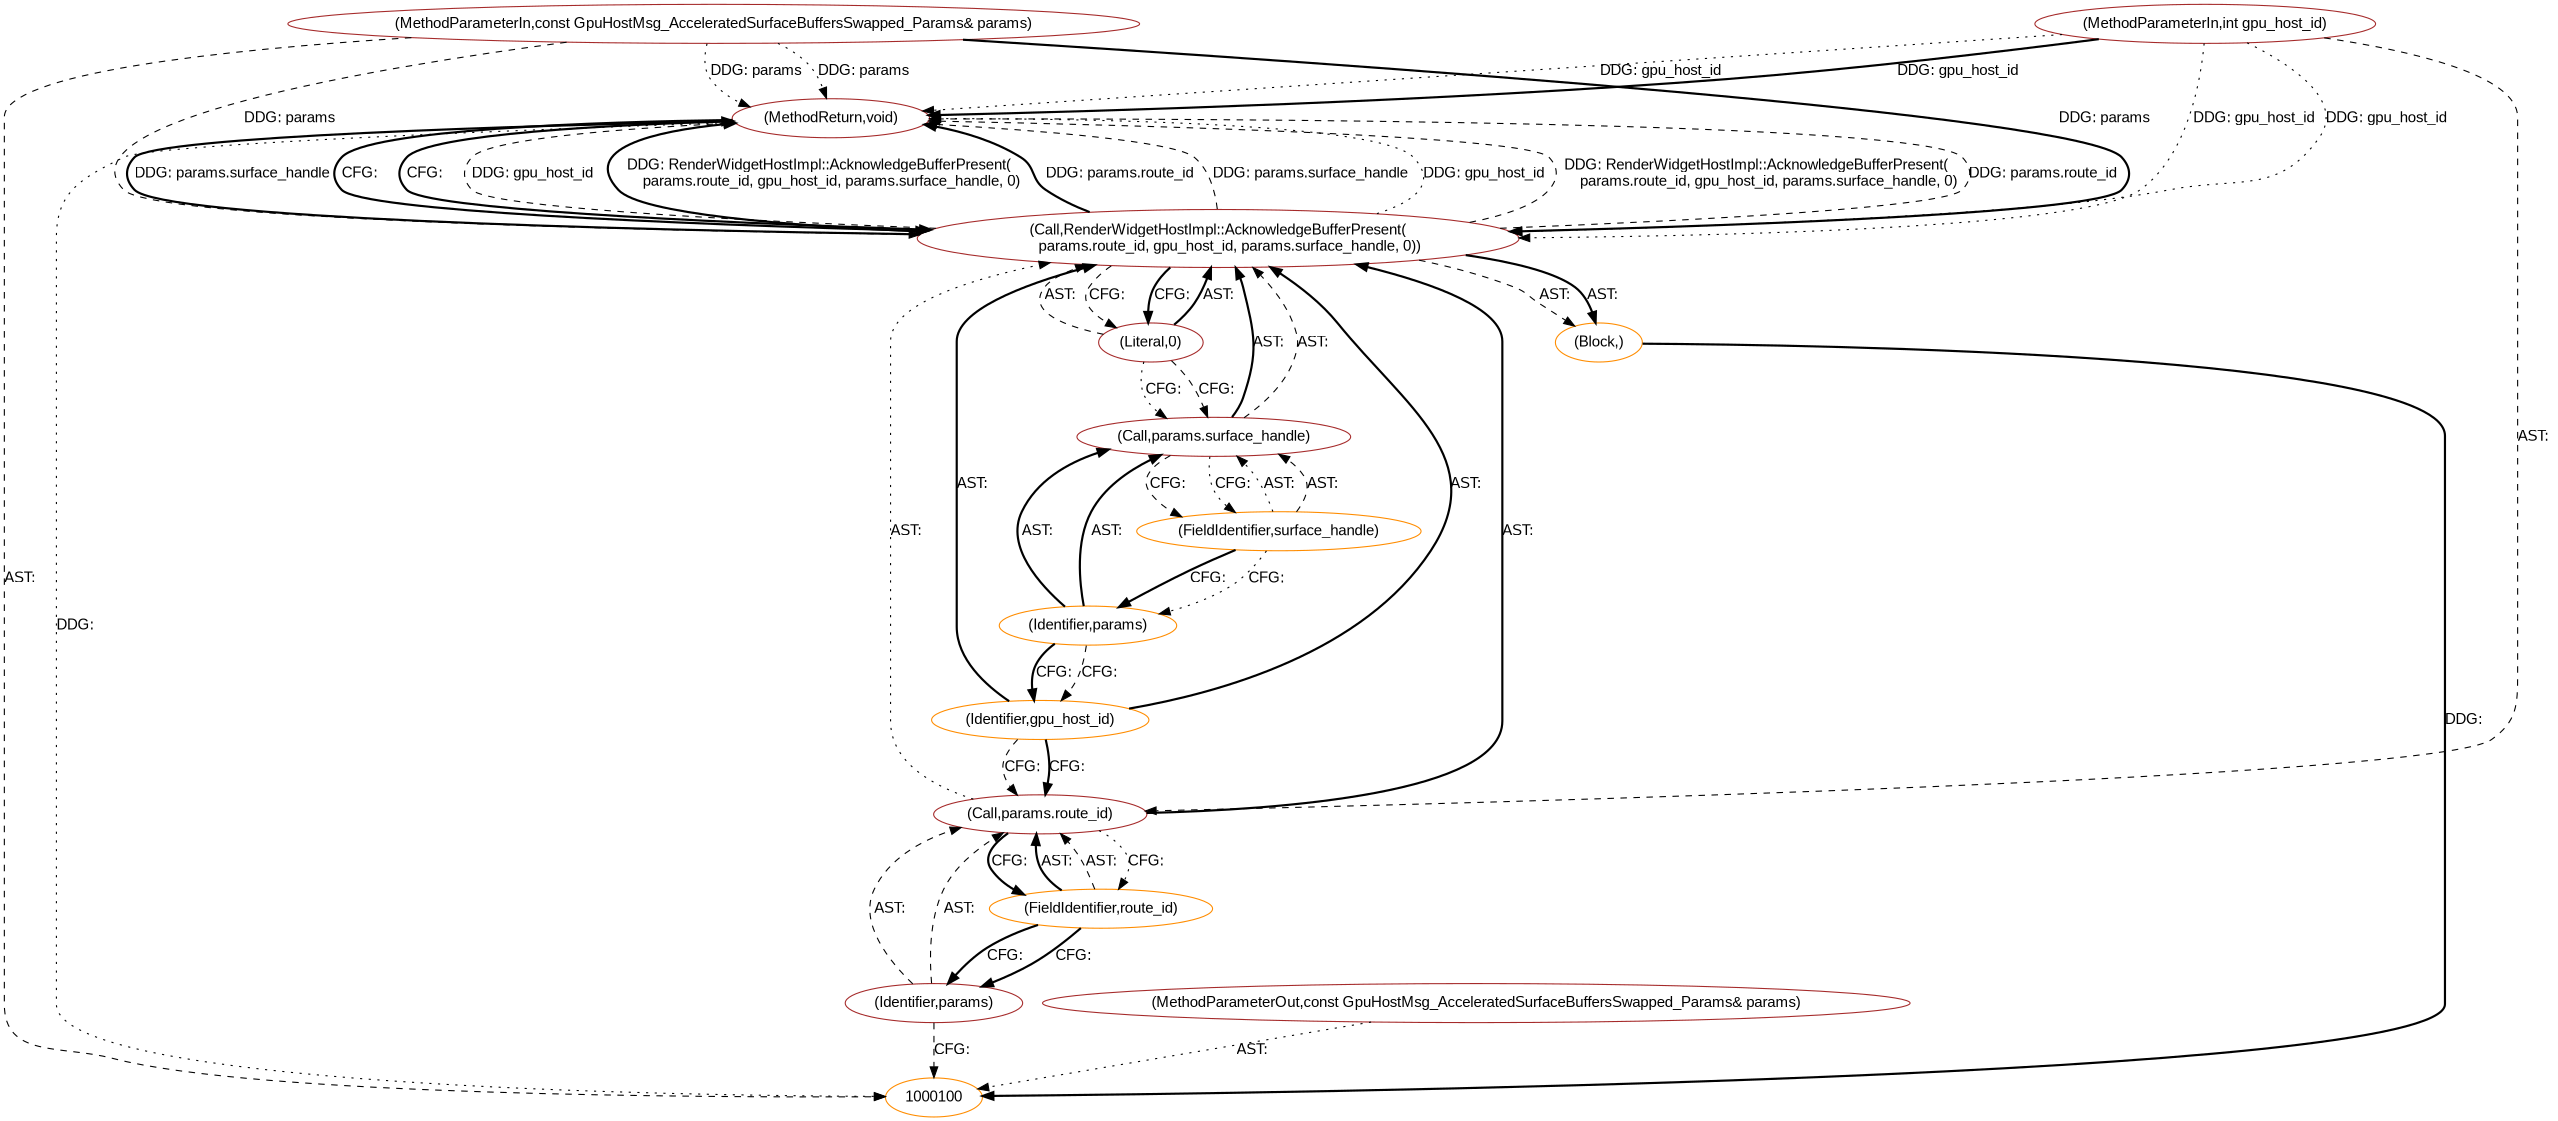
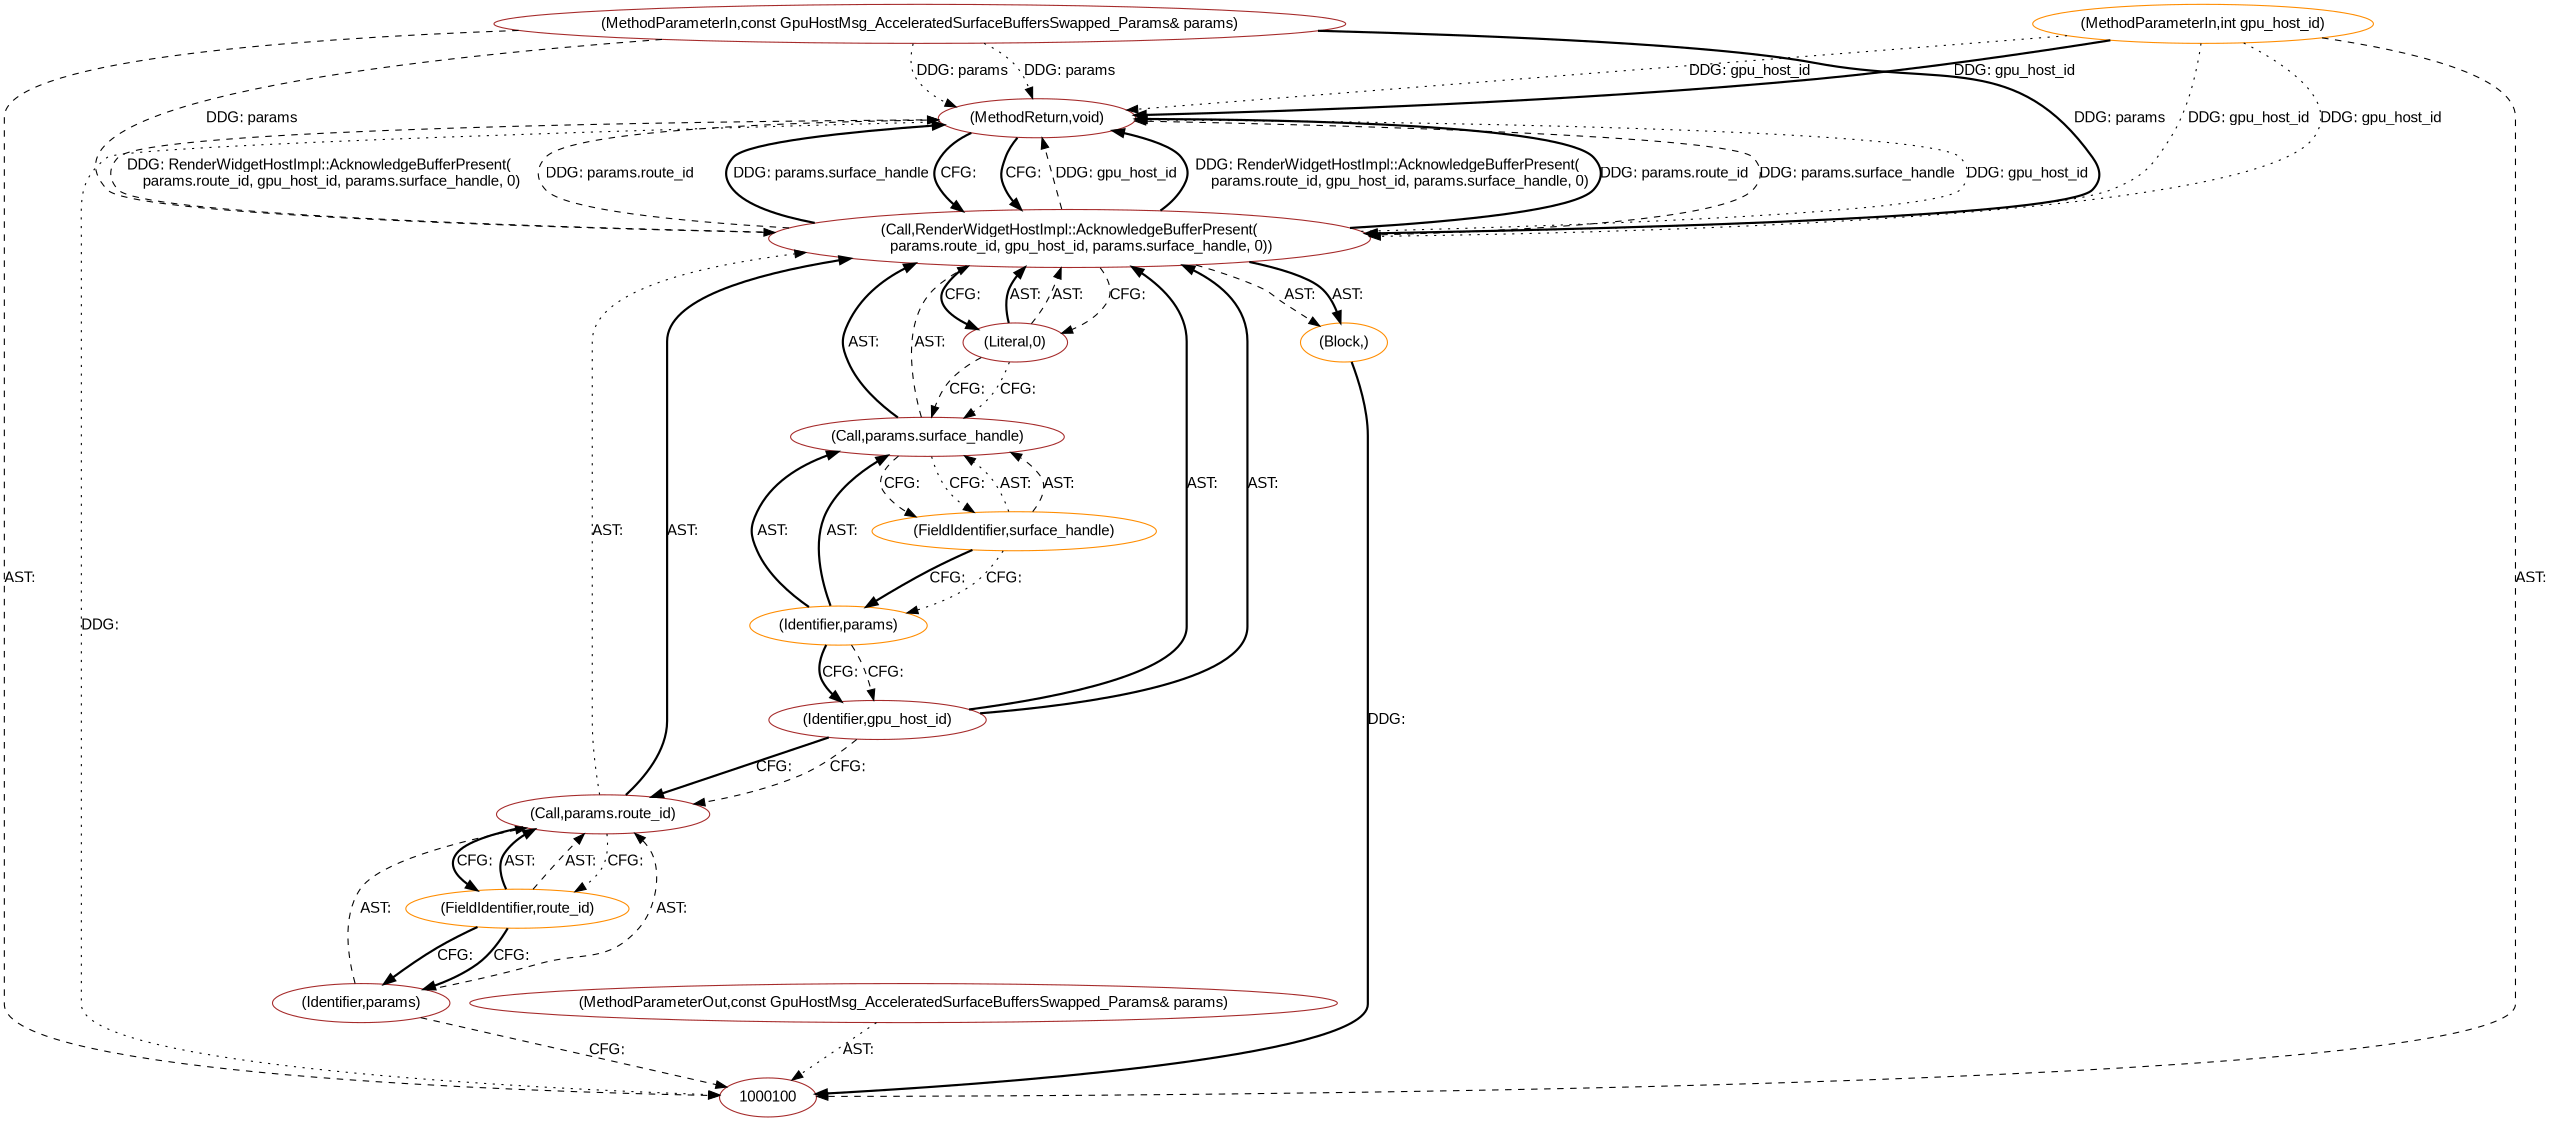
(2205, 24) -> (2203, 24)
(1040, 720) -> (878, 720)
(2250, 770) -> (2228, 1060)
(934, 1097) -> (768, 1097)
